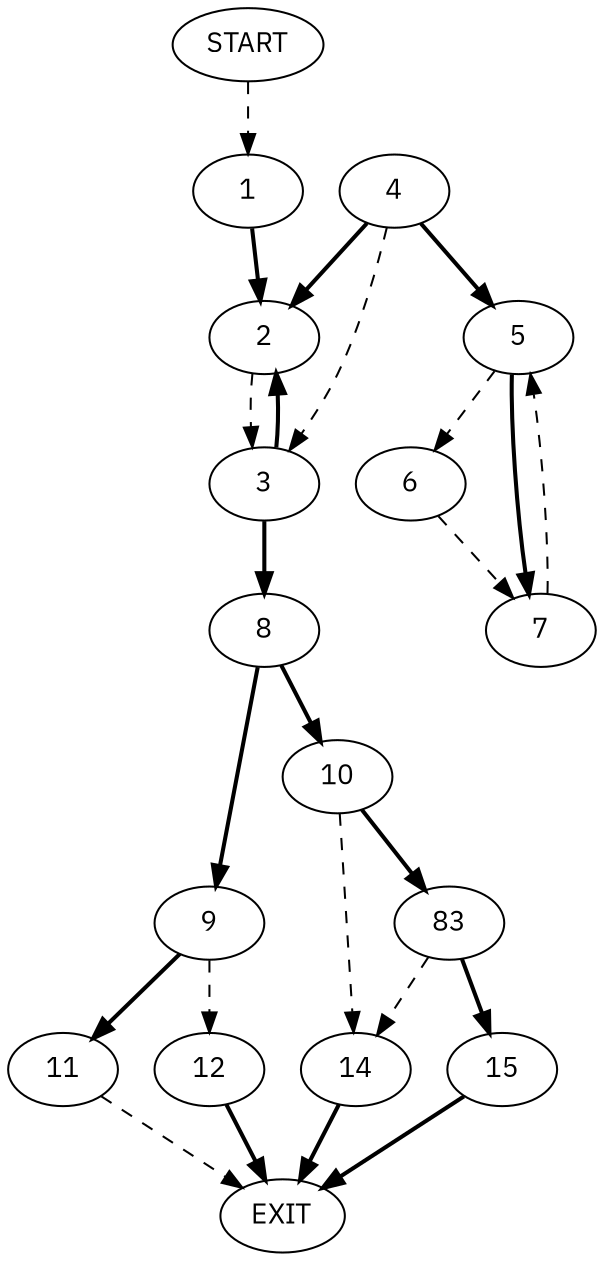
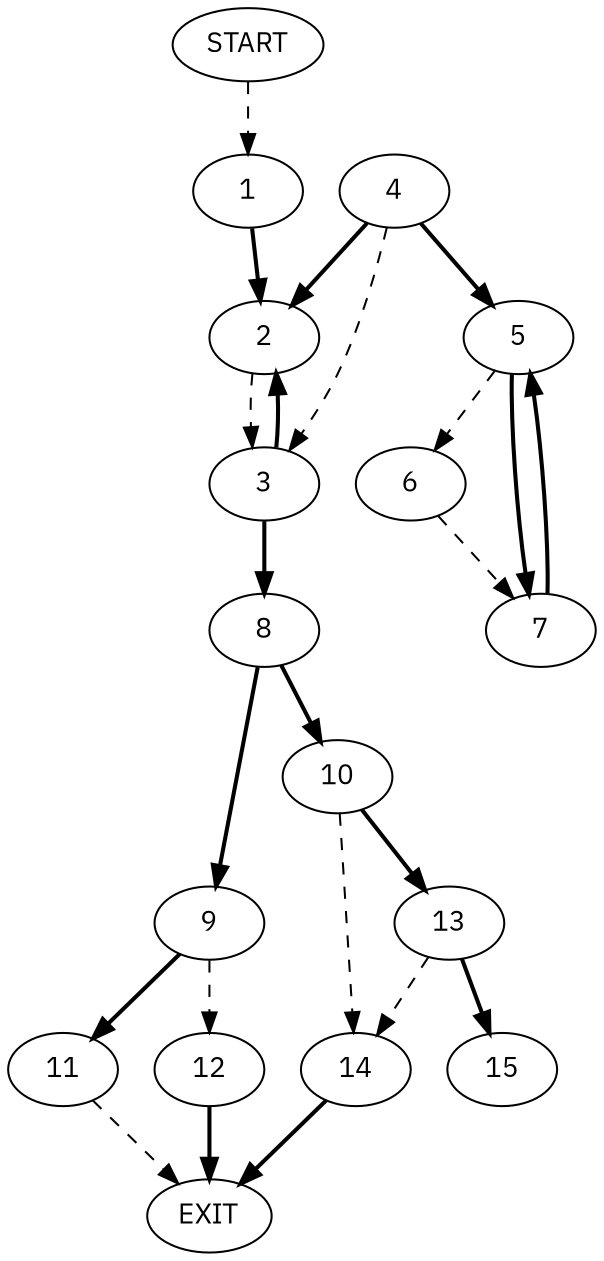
(544, 494) -> (544, 494)
(449, 923) -> (449, 923)
(402, 1136) -> none
